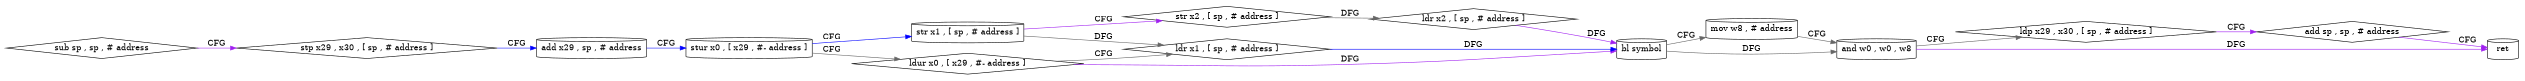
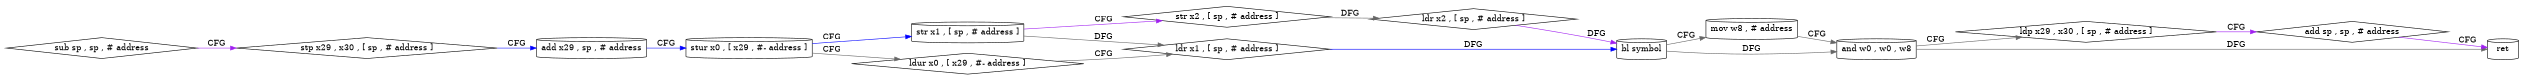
(2199, 49) -> (2199, 49)
(1342, 65) -> none
